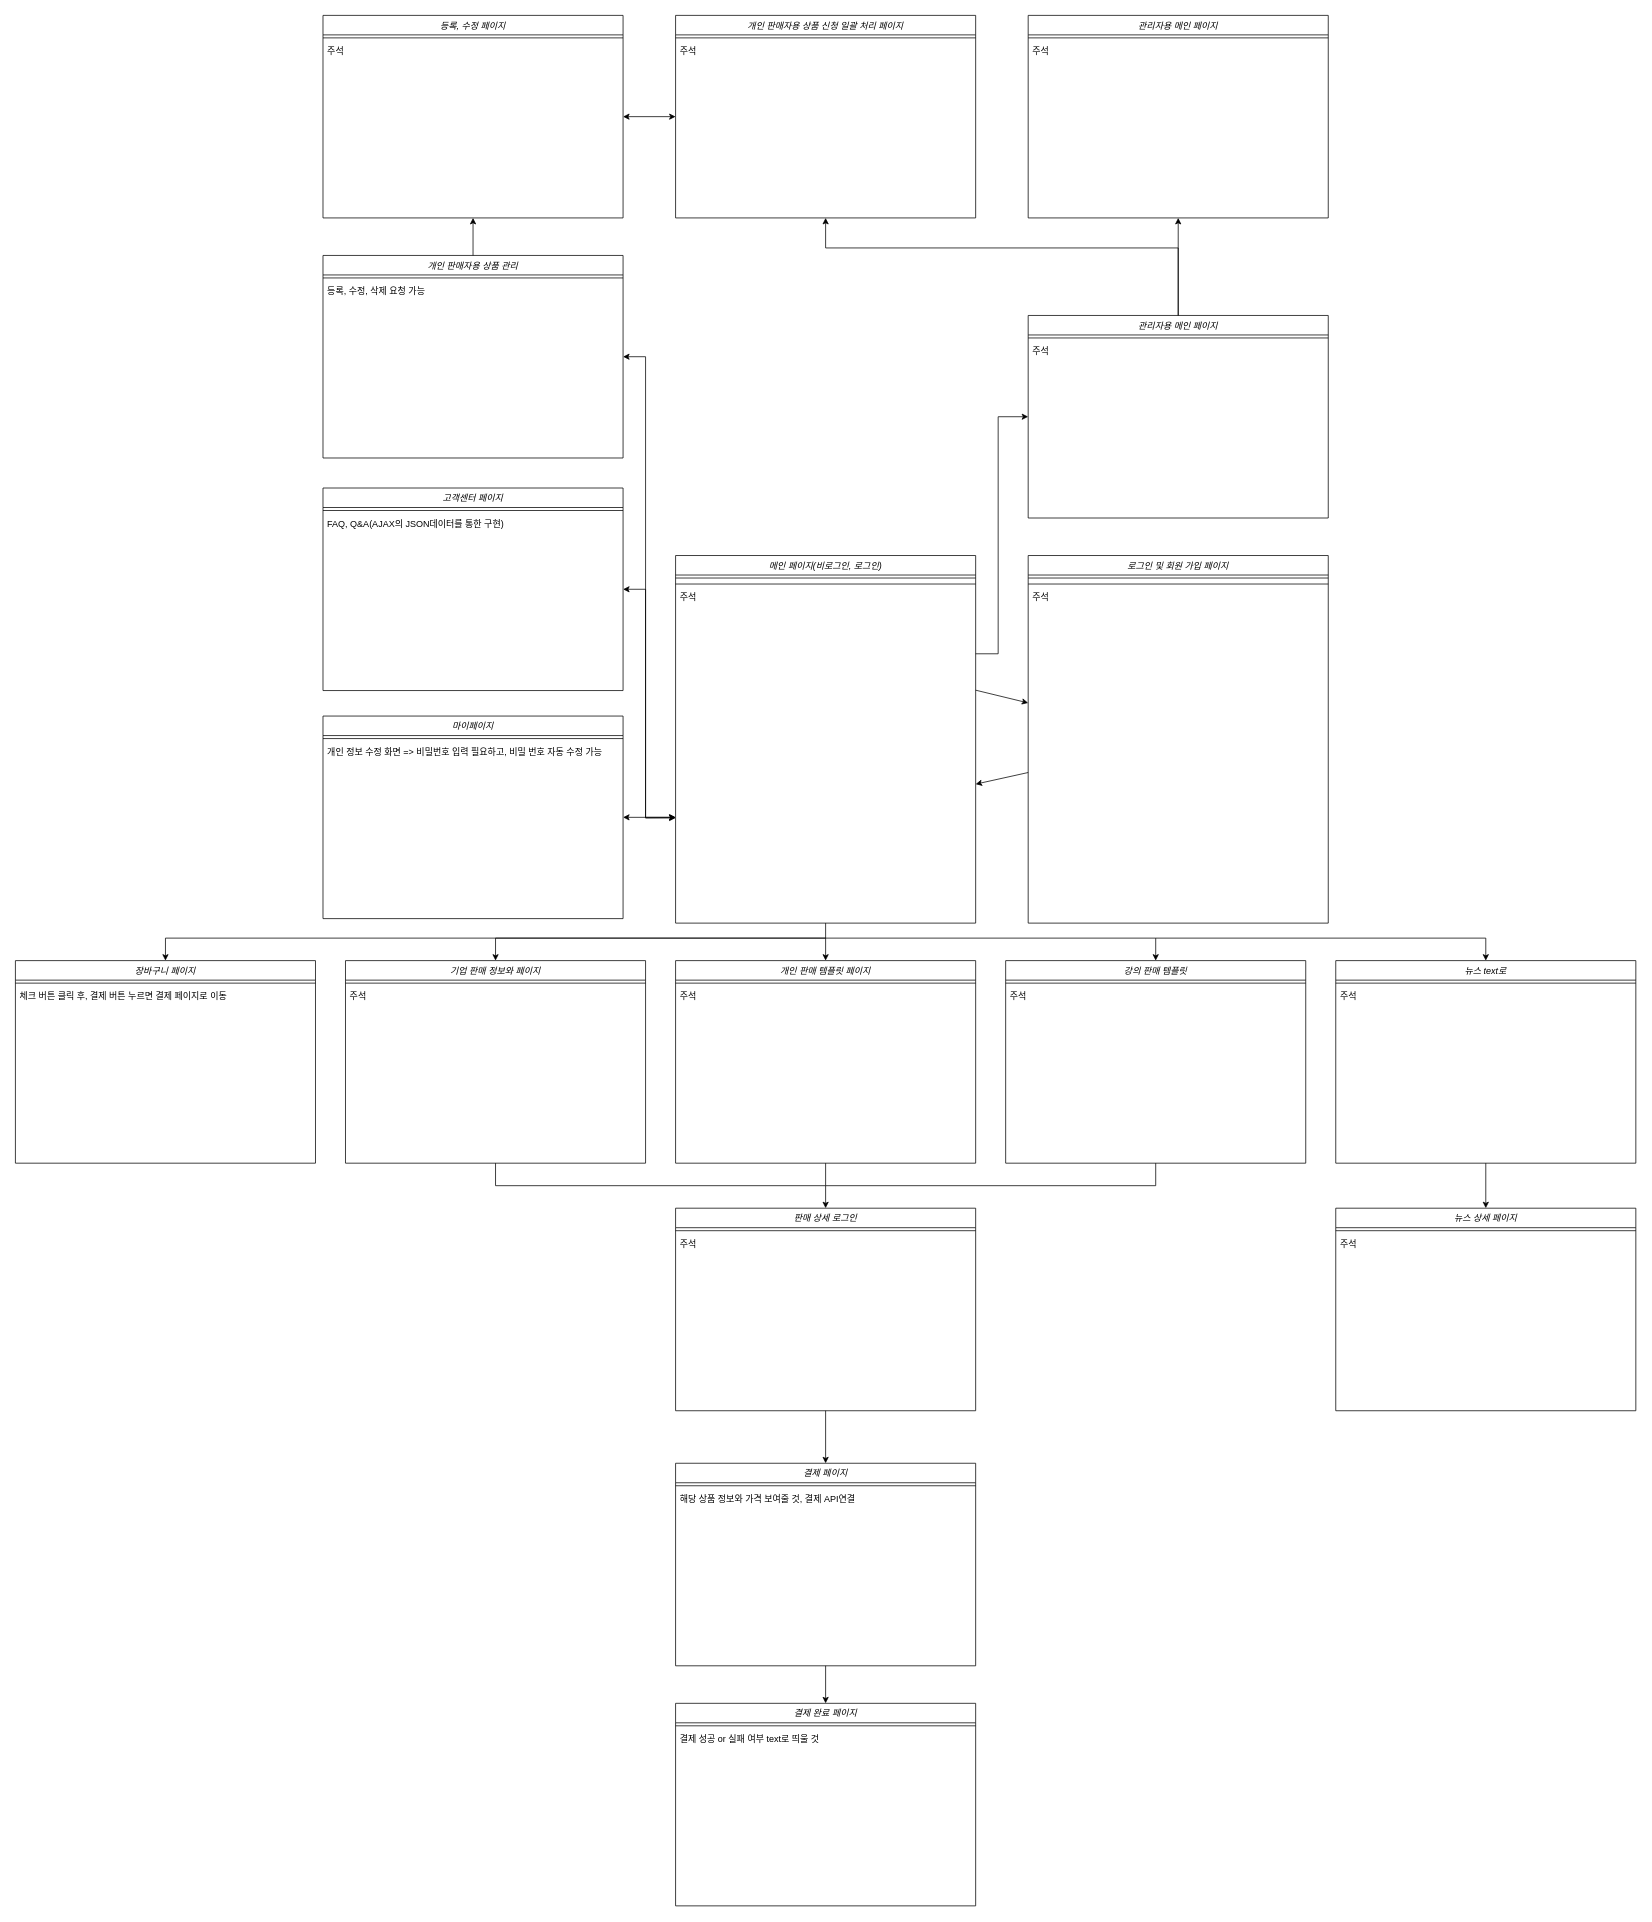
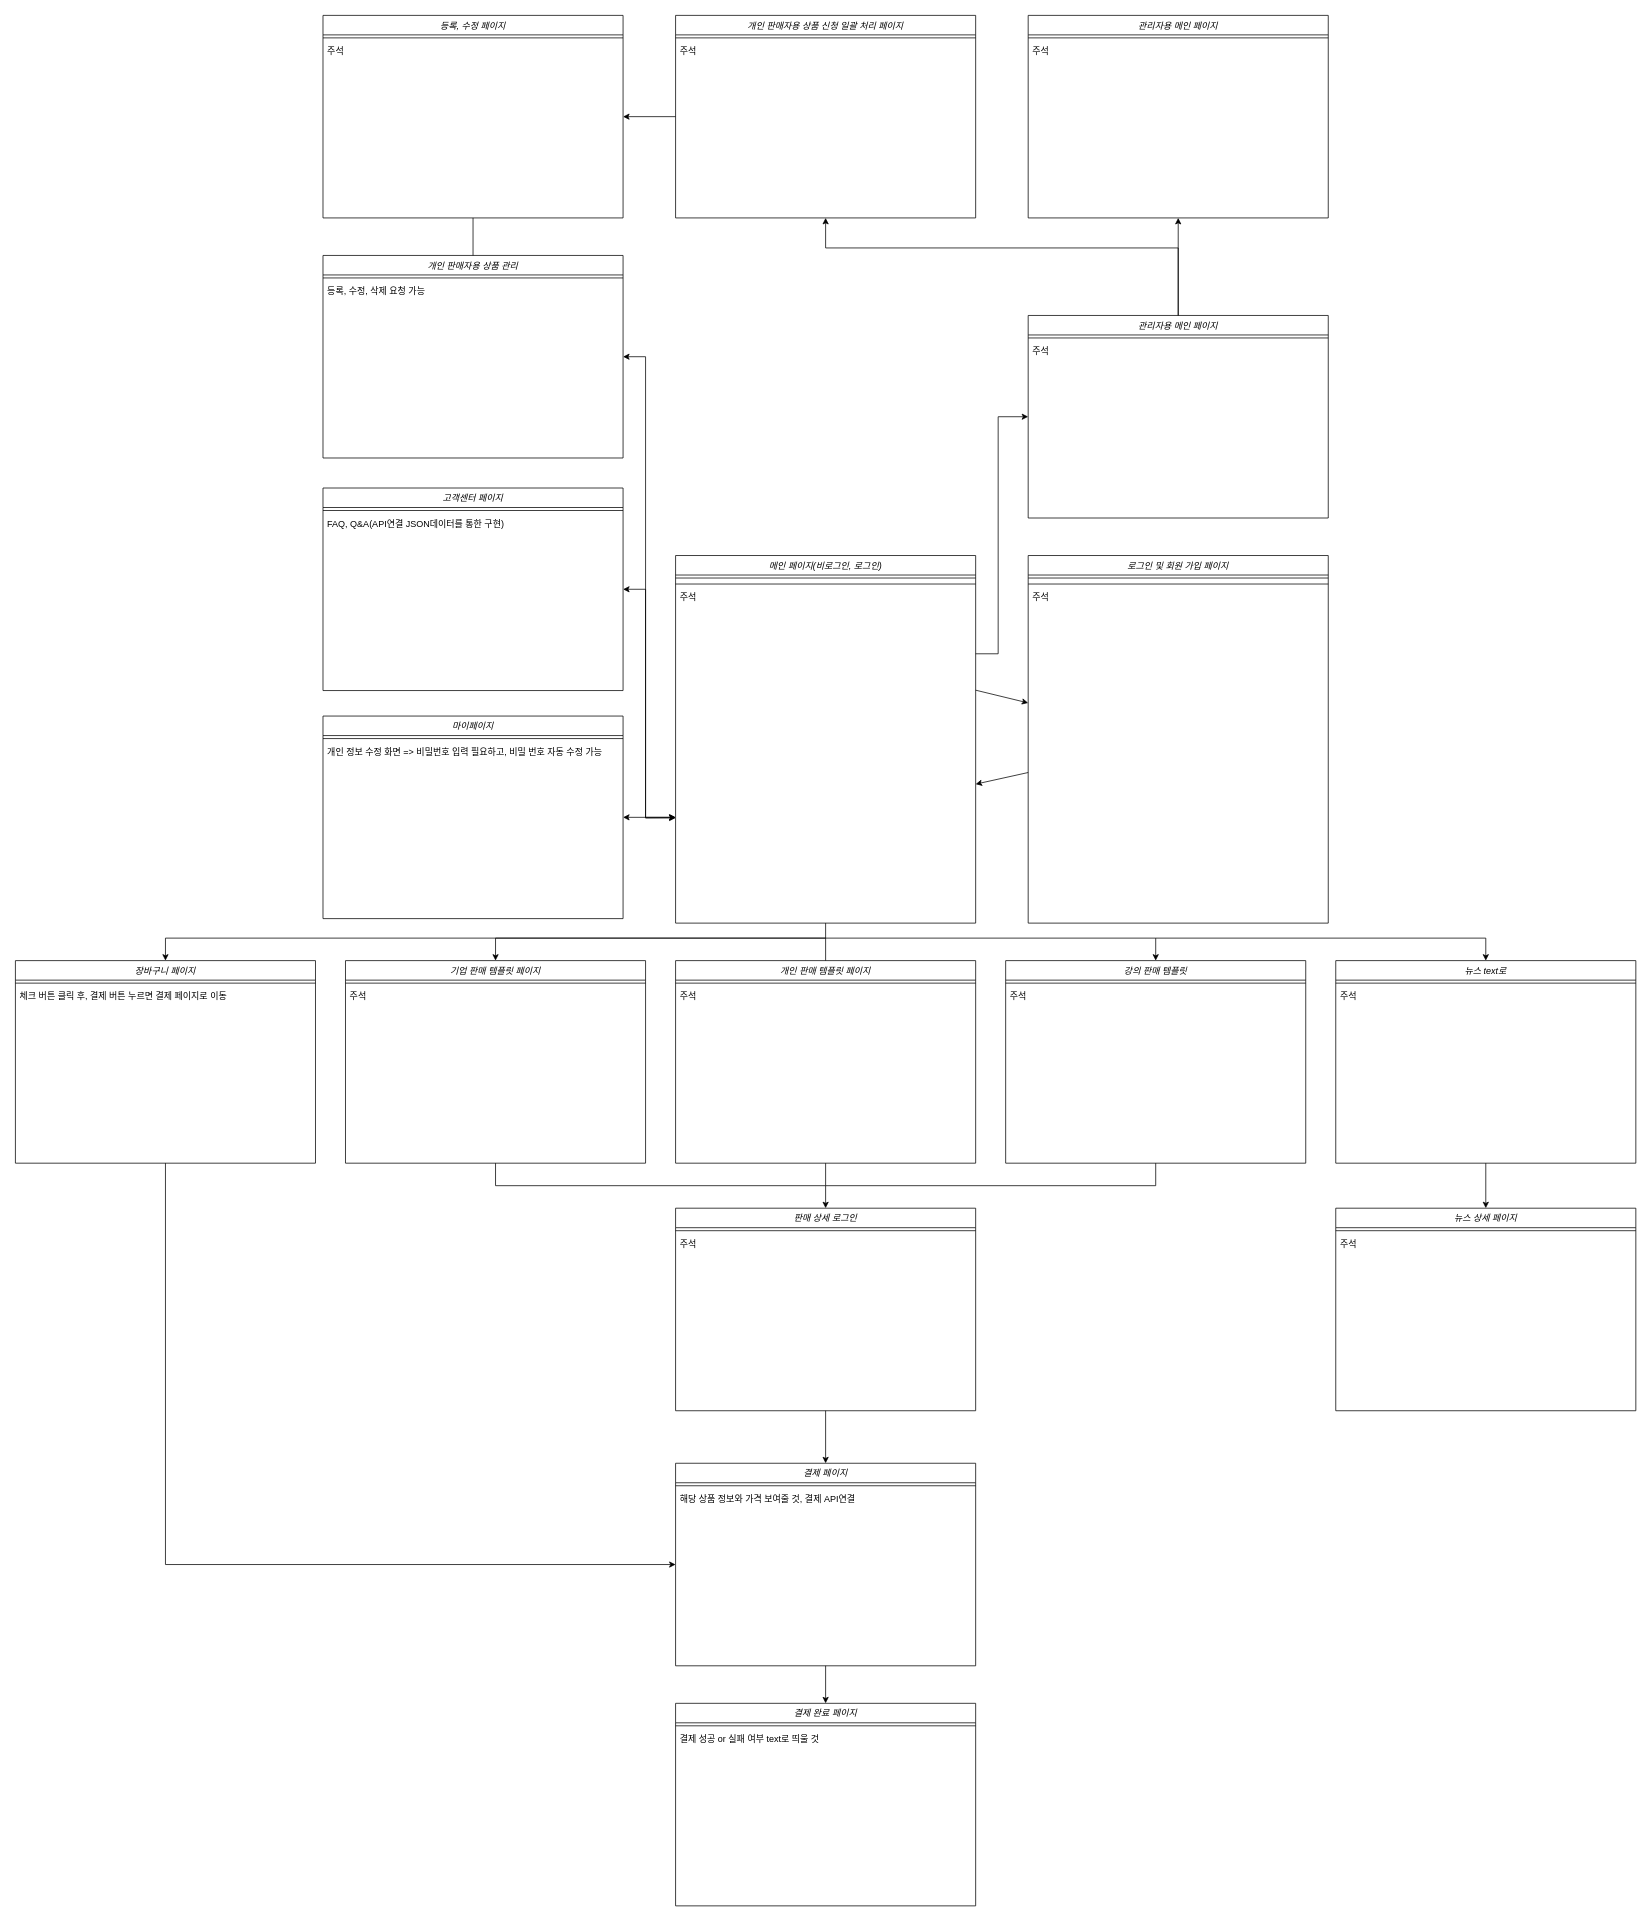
(669, 117) -> (670, 117)
(473, 224) -> (473, 222)
(415, 524) -> (417, 524)
(825, 954) -> (825, 956)
(495, 971) -> (495, 971)
none -> (217, 1564)
